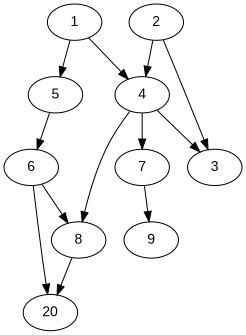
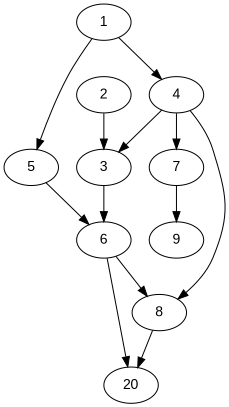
(150, 53) -> none
none -> (104, 199)
